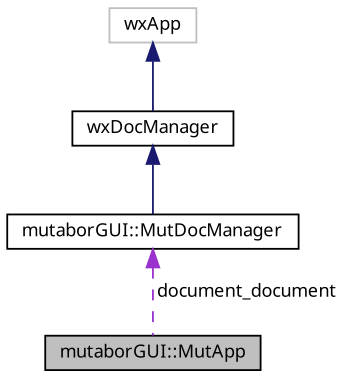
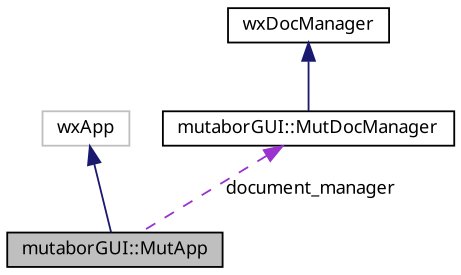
(153, 86) -> (103, 198)
(245, 292) -> (309, 189)
